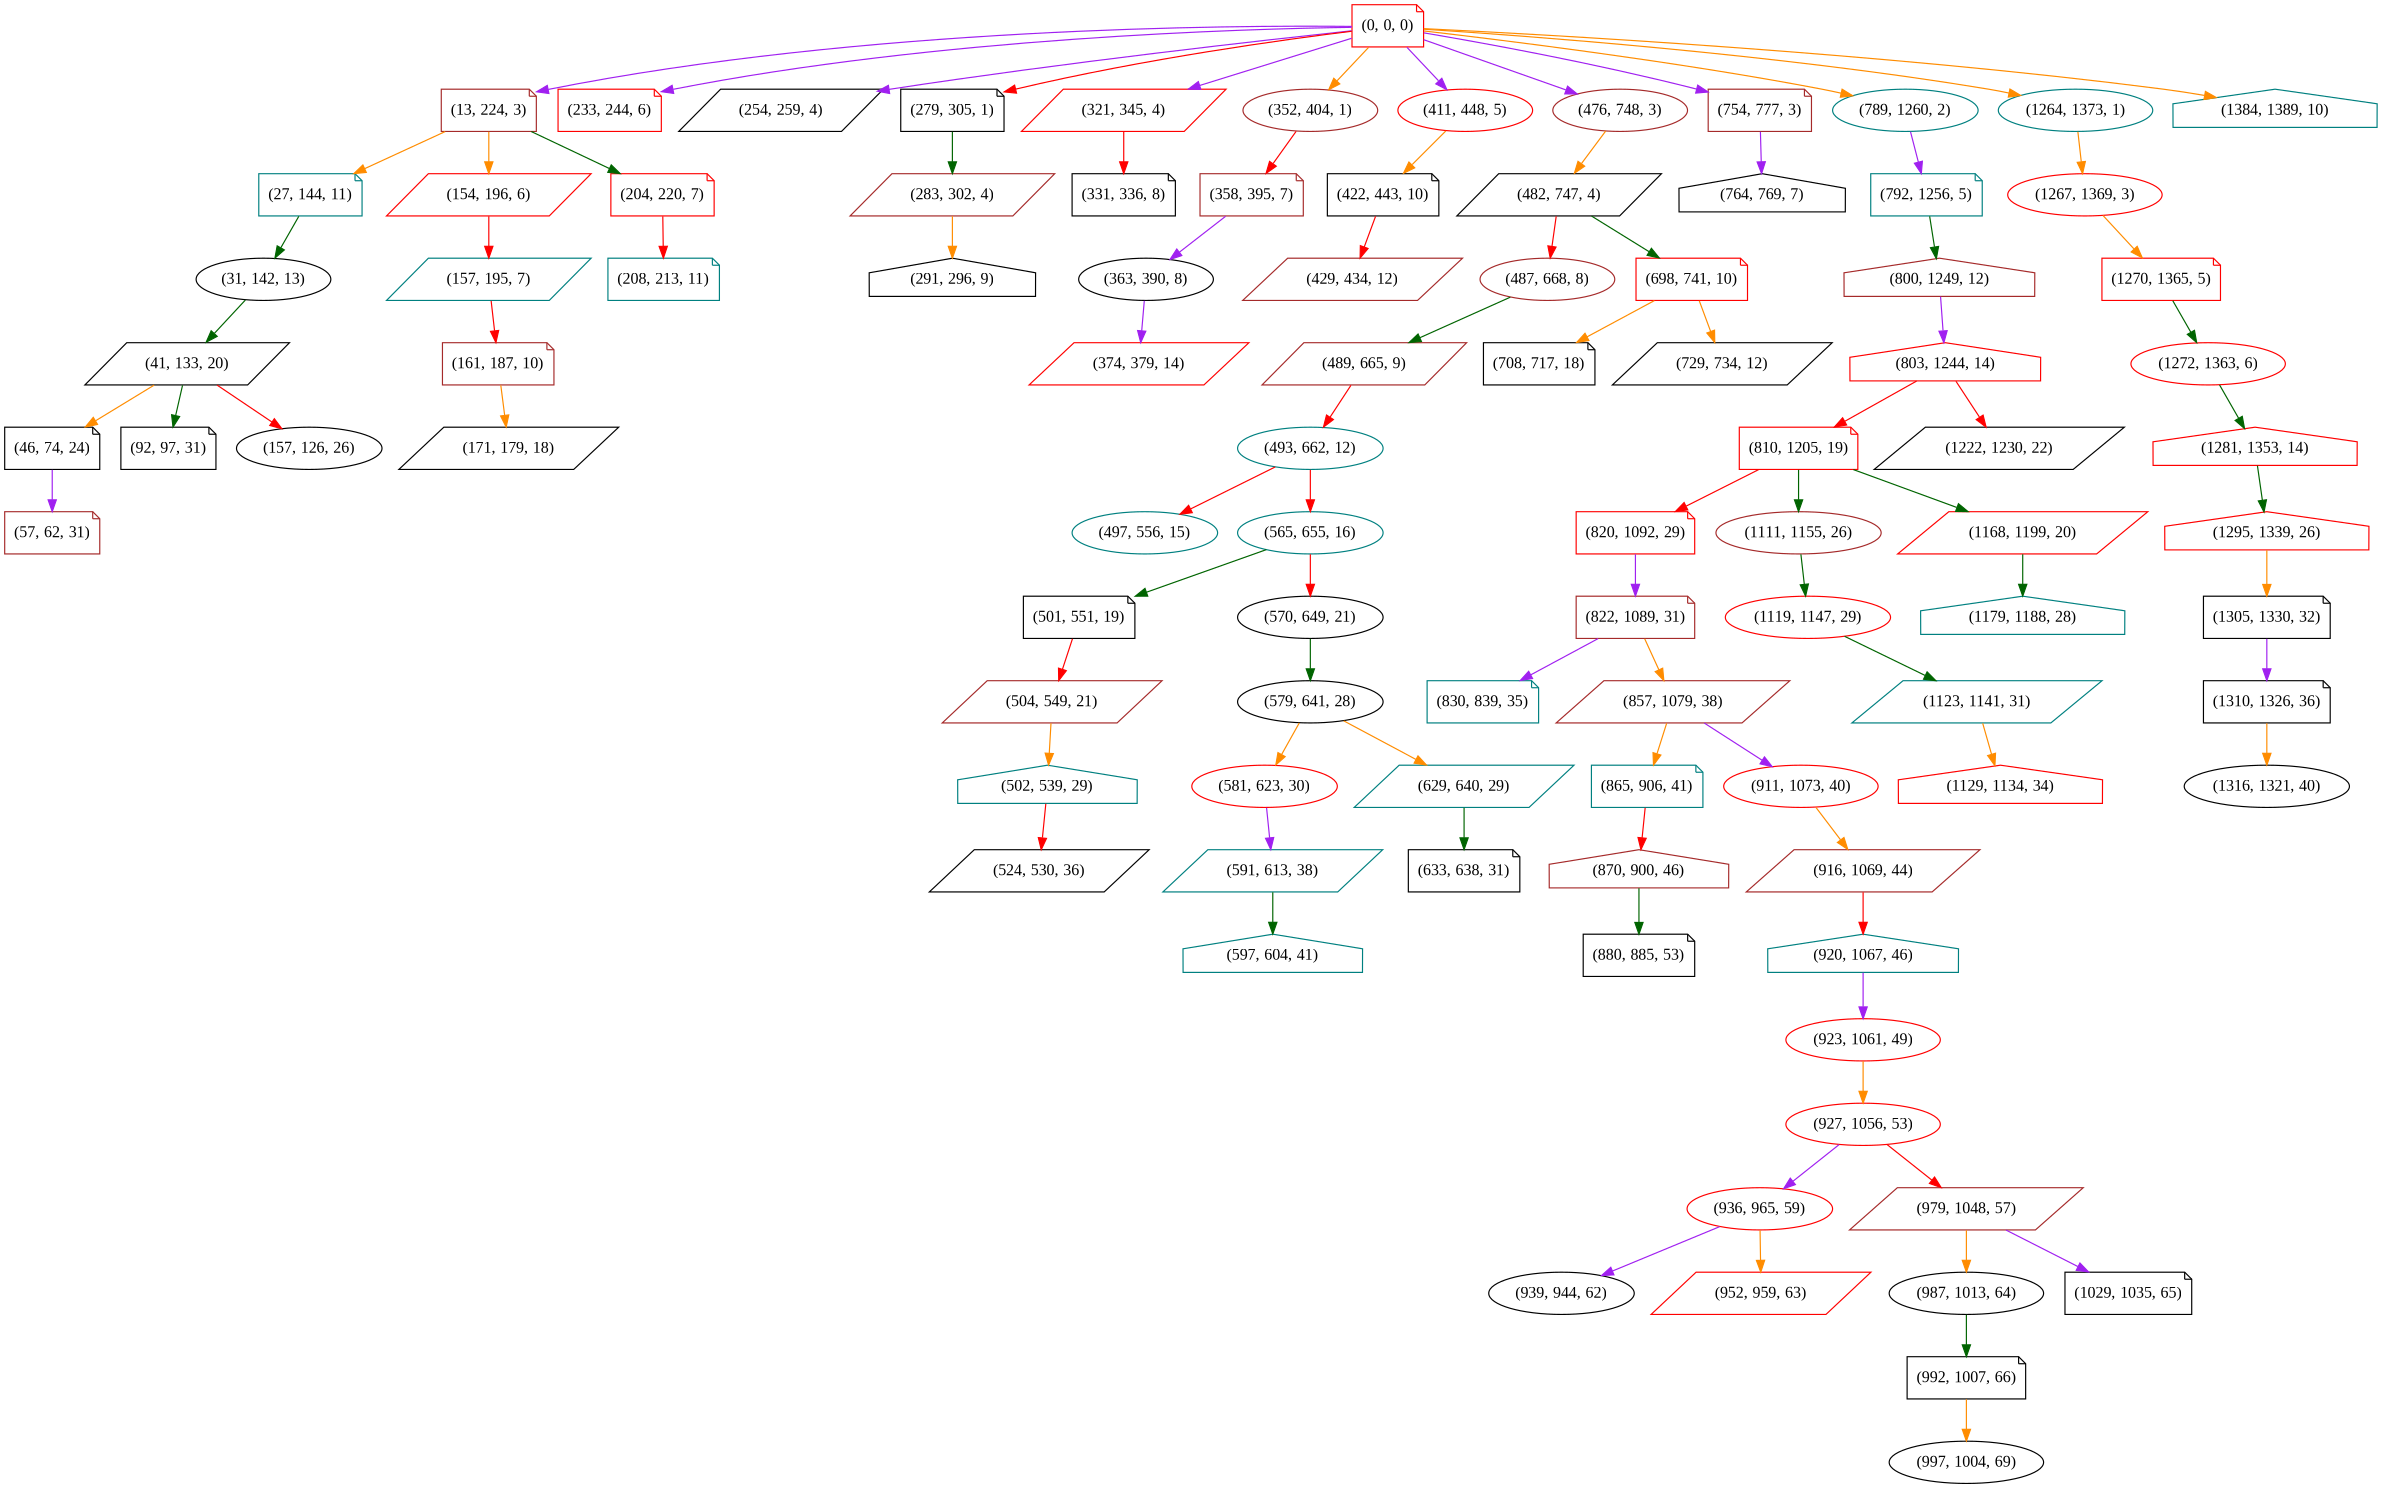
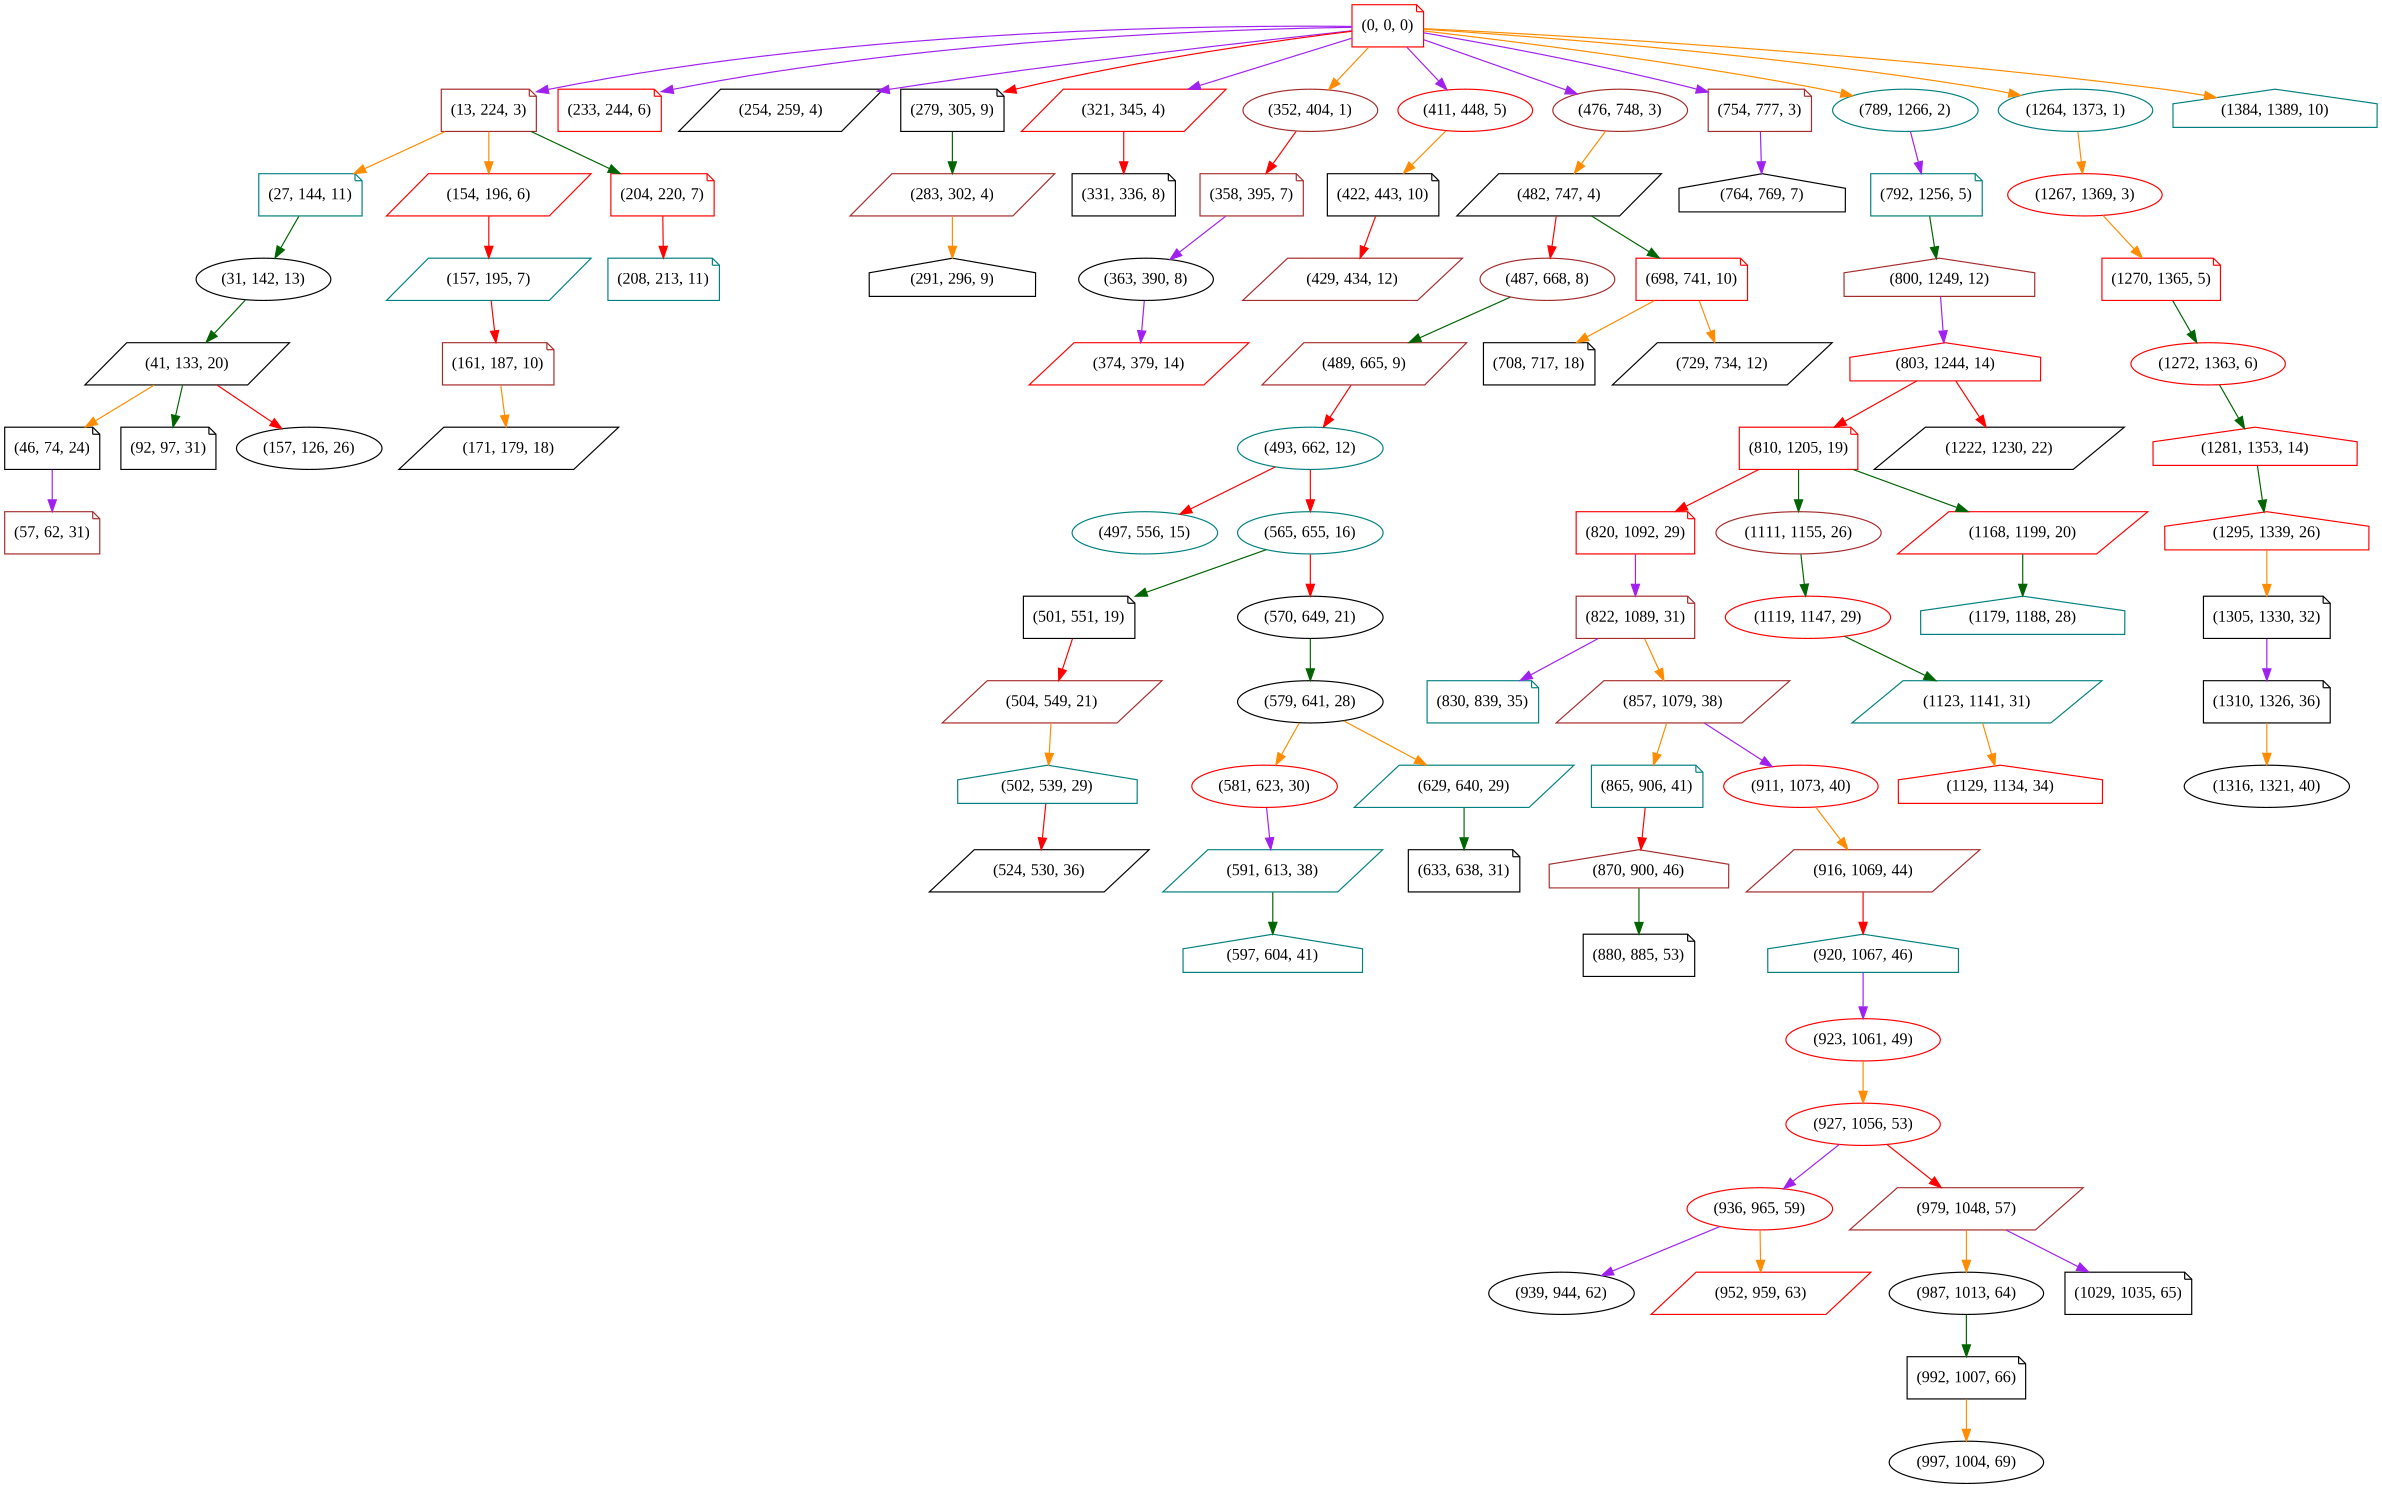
(952, 110) -> (952, 110)
(1905, 110) -> (1905, 110)
